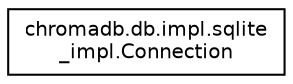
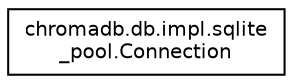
(146, 42) -> (146, 42)
